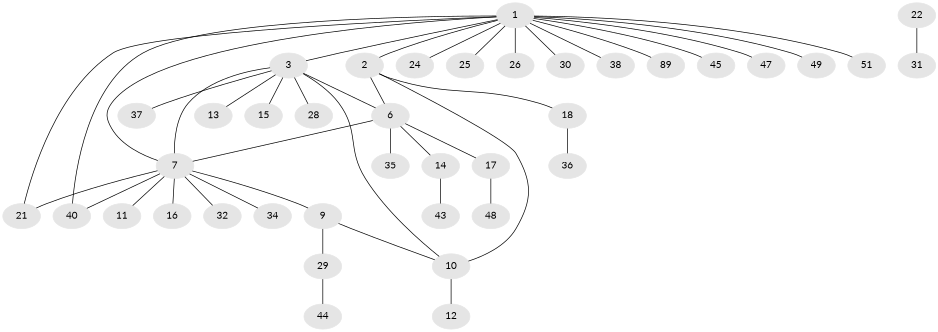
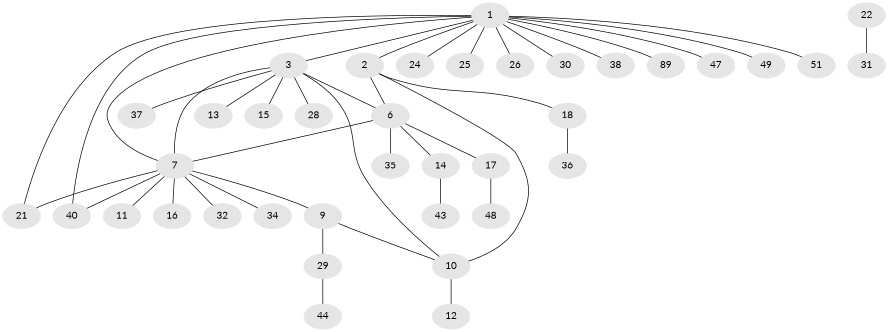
(716, 66) -> none
